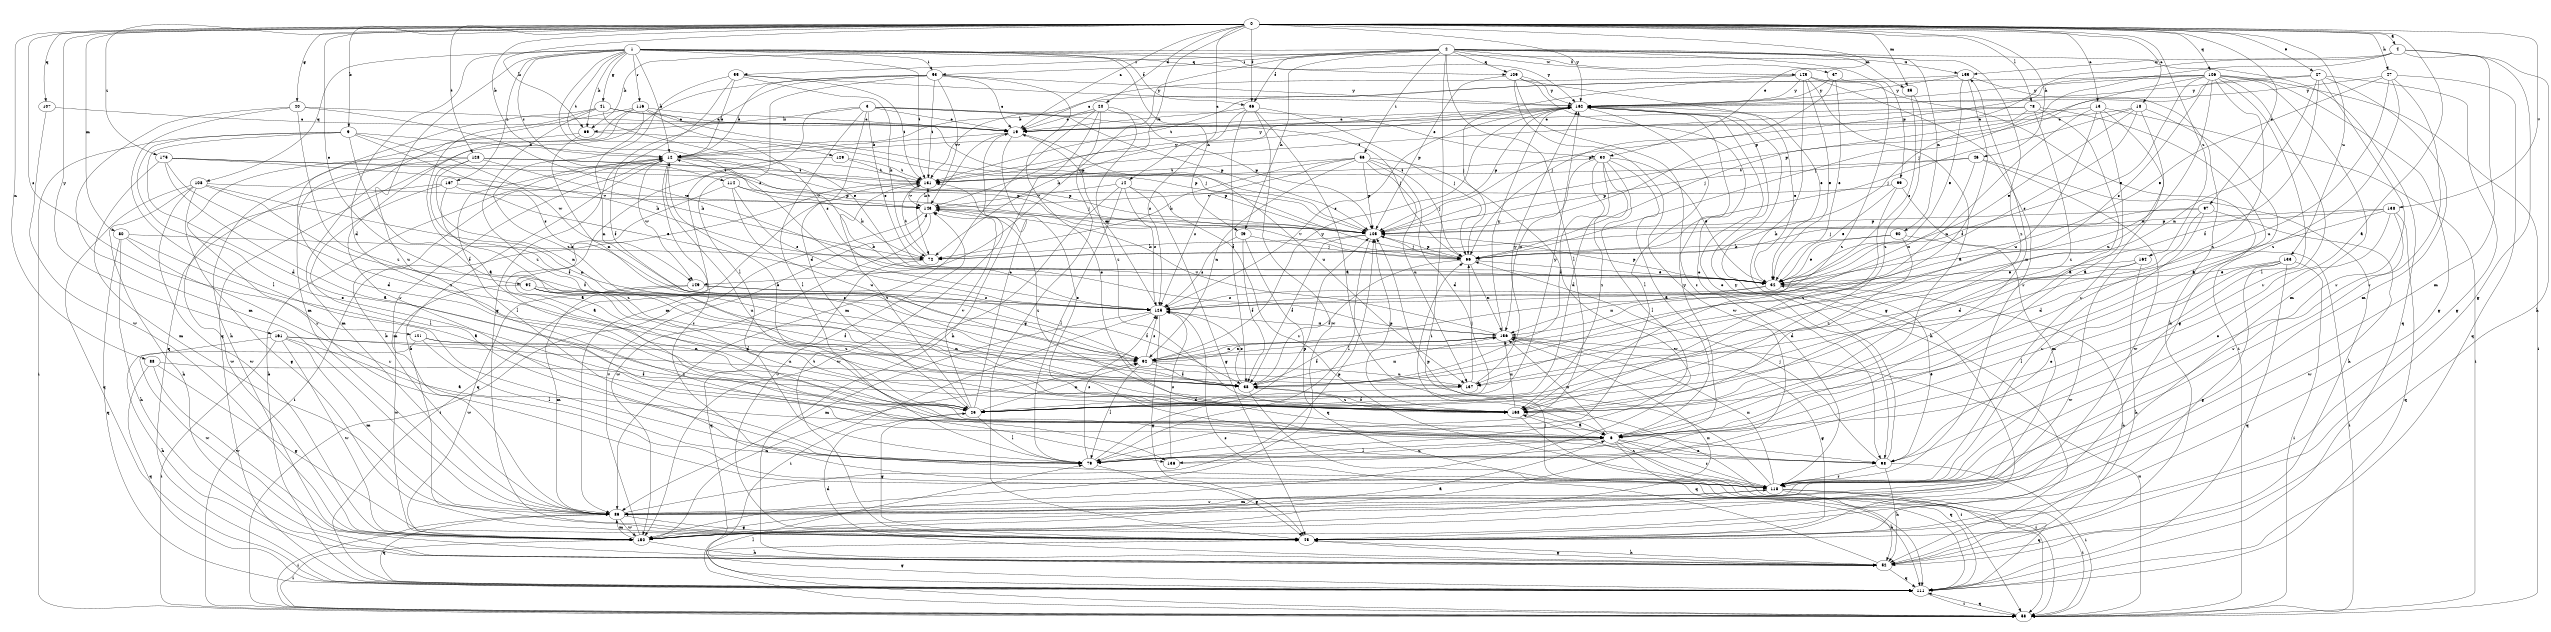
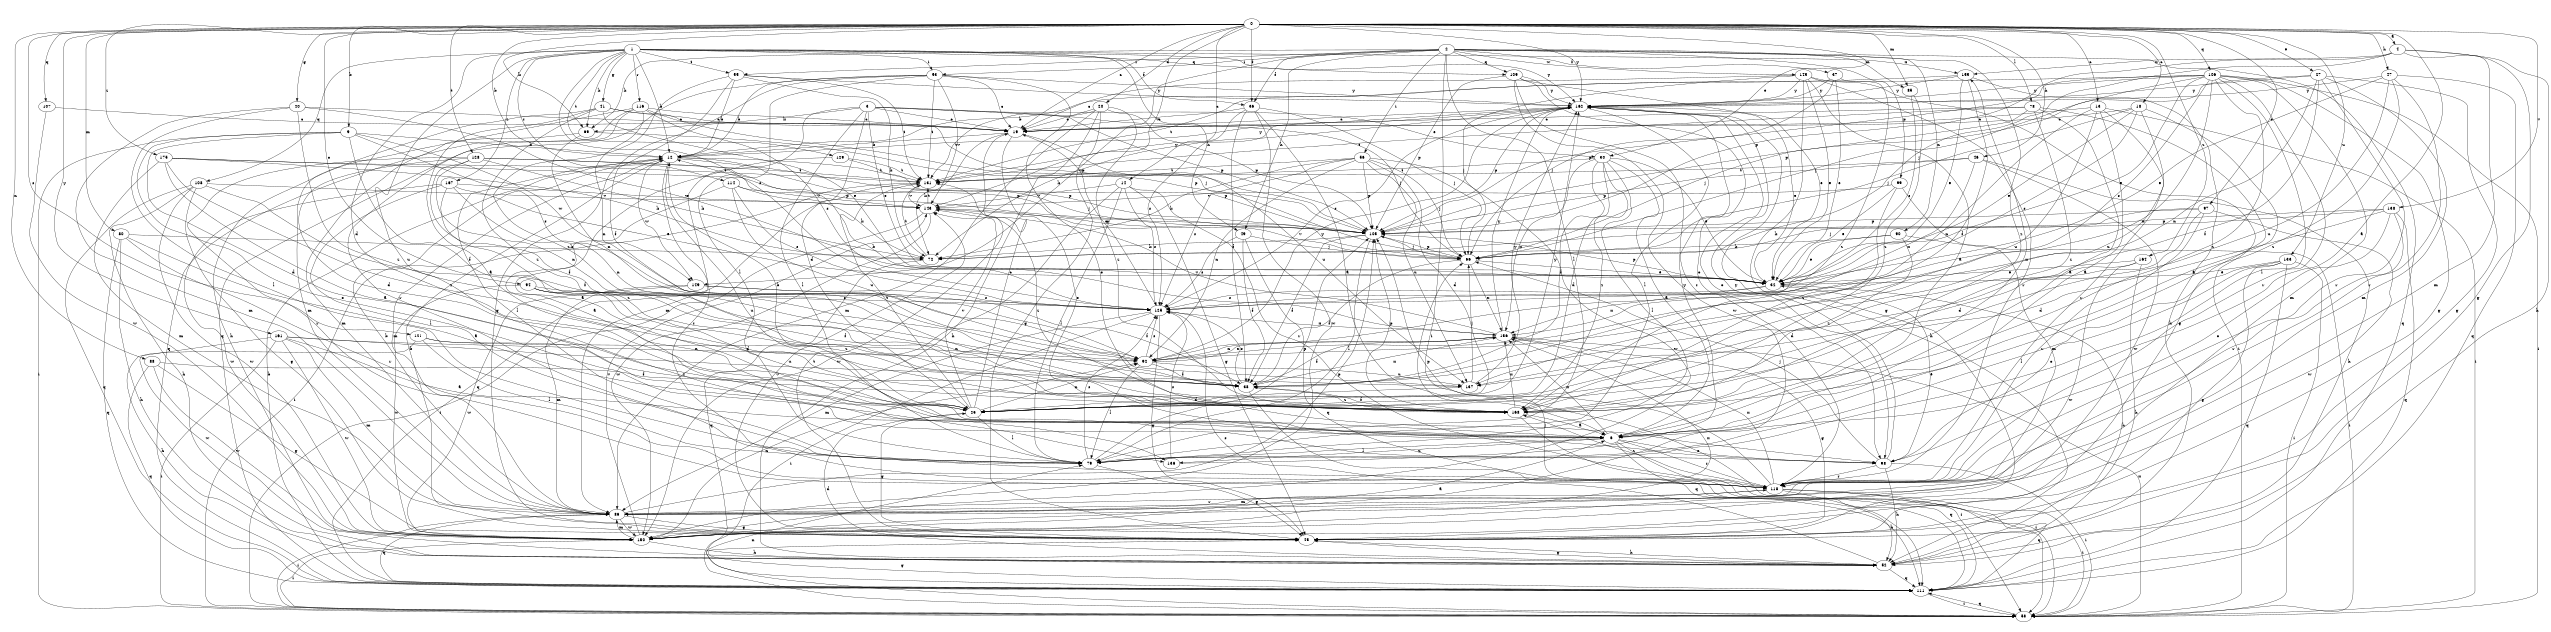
(831, 60) -> (683, 62)
(619, 286) -> (852, 298)
(753, 540) -> (753, 540)
